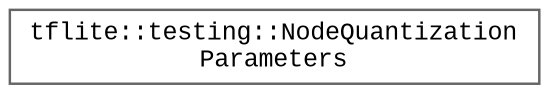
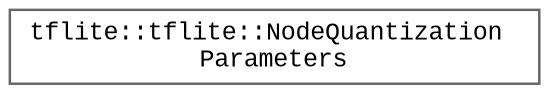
(275, 47) -> (275, 47)
